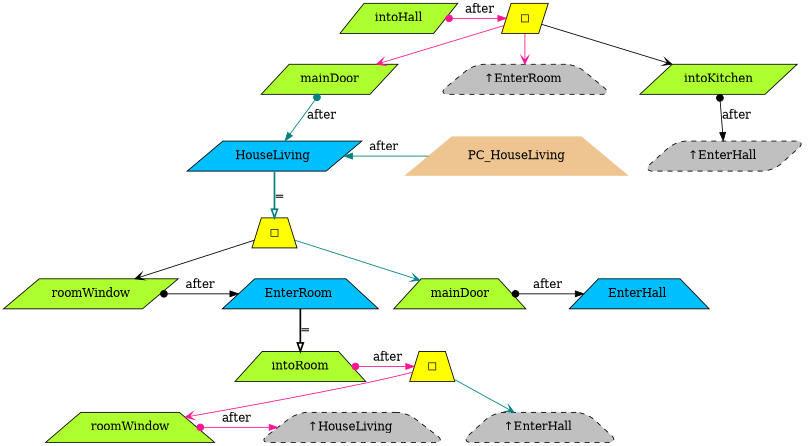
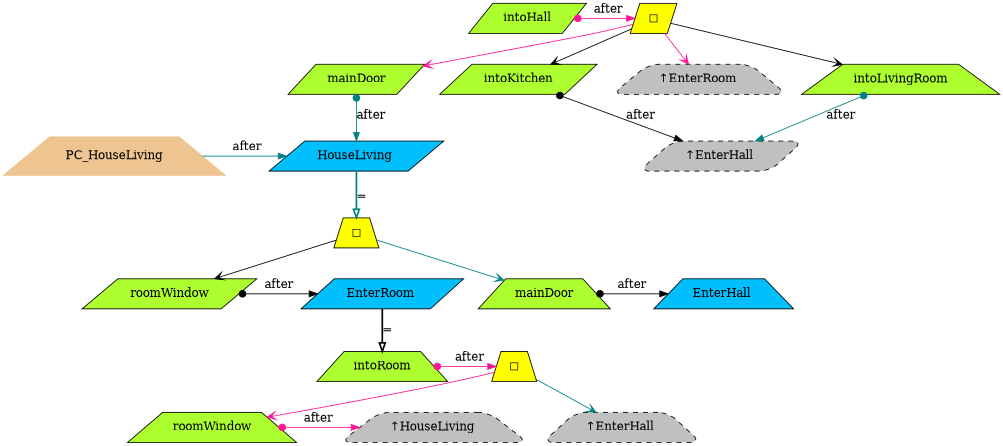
none -> (901, 79)
(300, 294) -> (382, 294)
